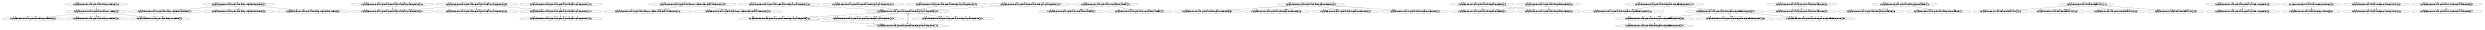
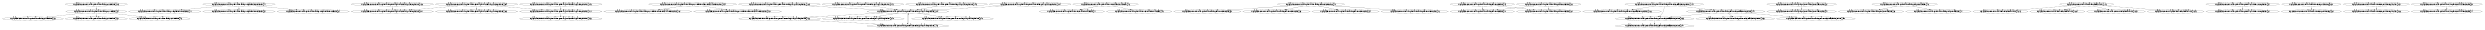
(2311, 7) -> (2311, 7)
